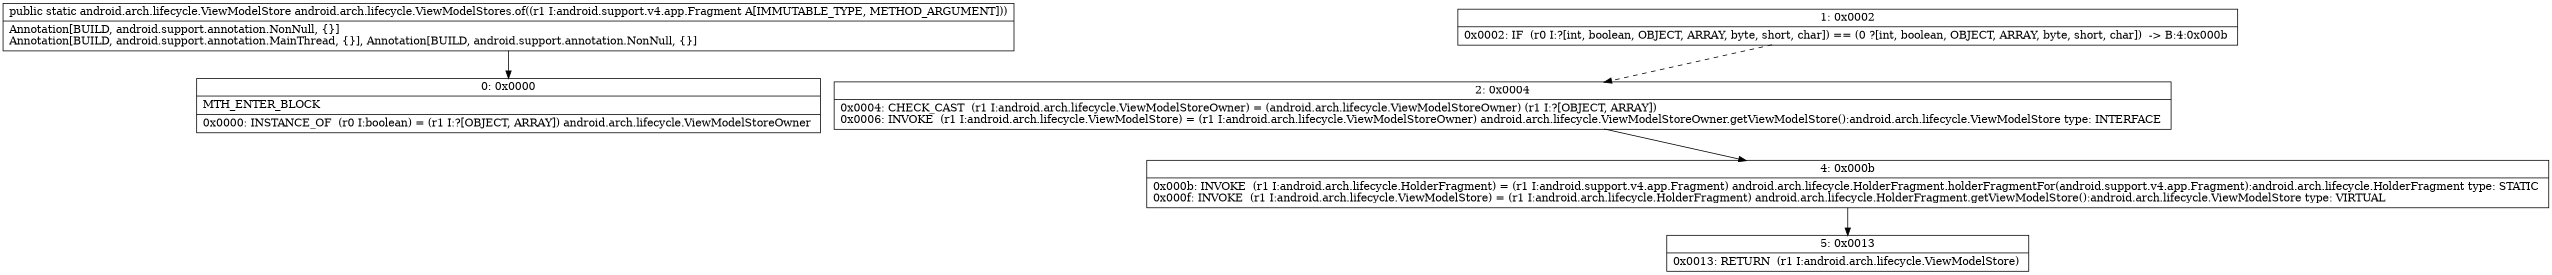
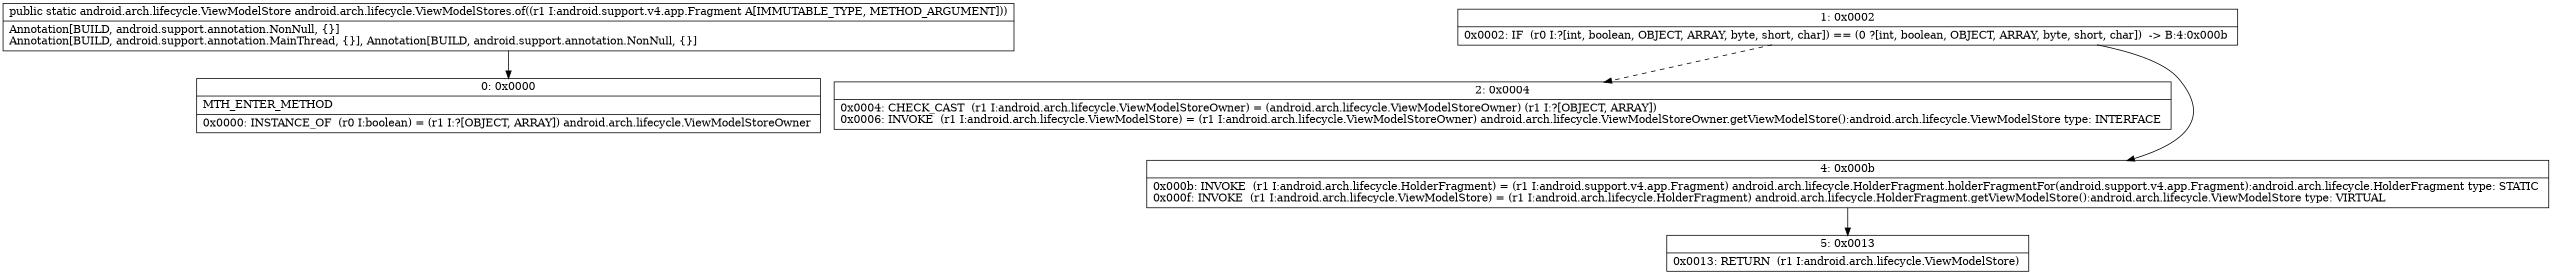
(262, 105) -> (268, 105)
(1671, 144) -> (2186, 90)
